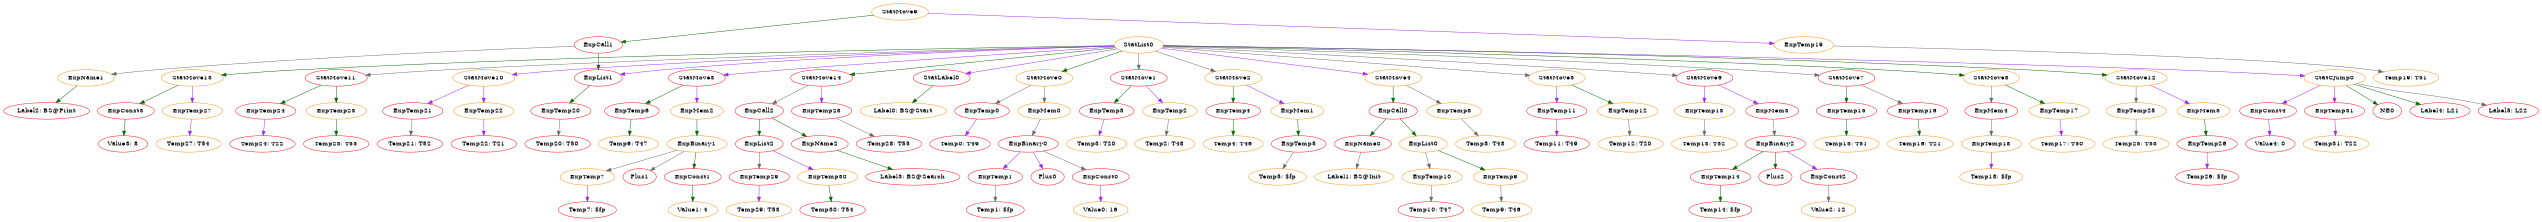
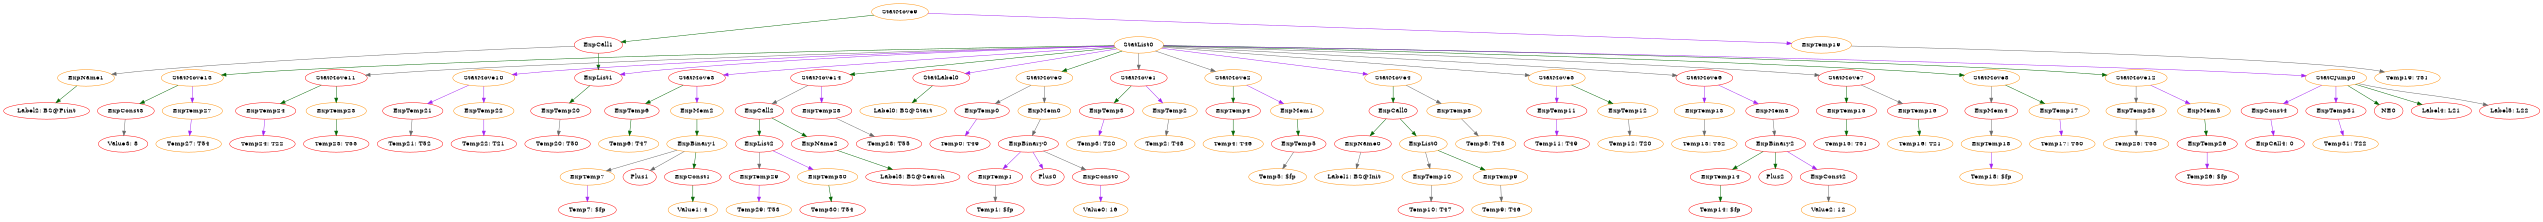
(125, 125) -> (125, 125)
(1846, 144) -> (1846, 144)
(2270, 144) -> (2275, 144)
